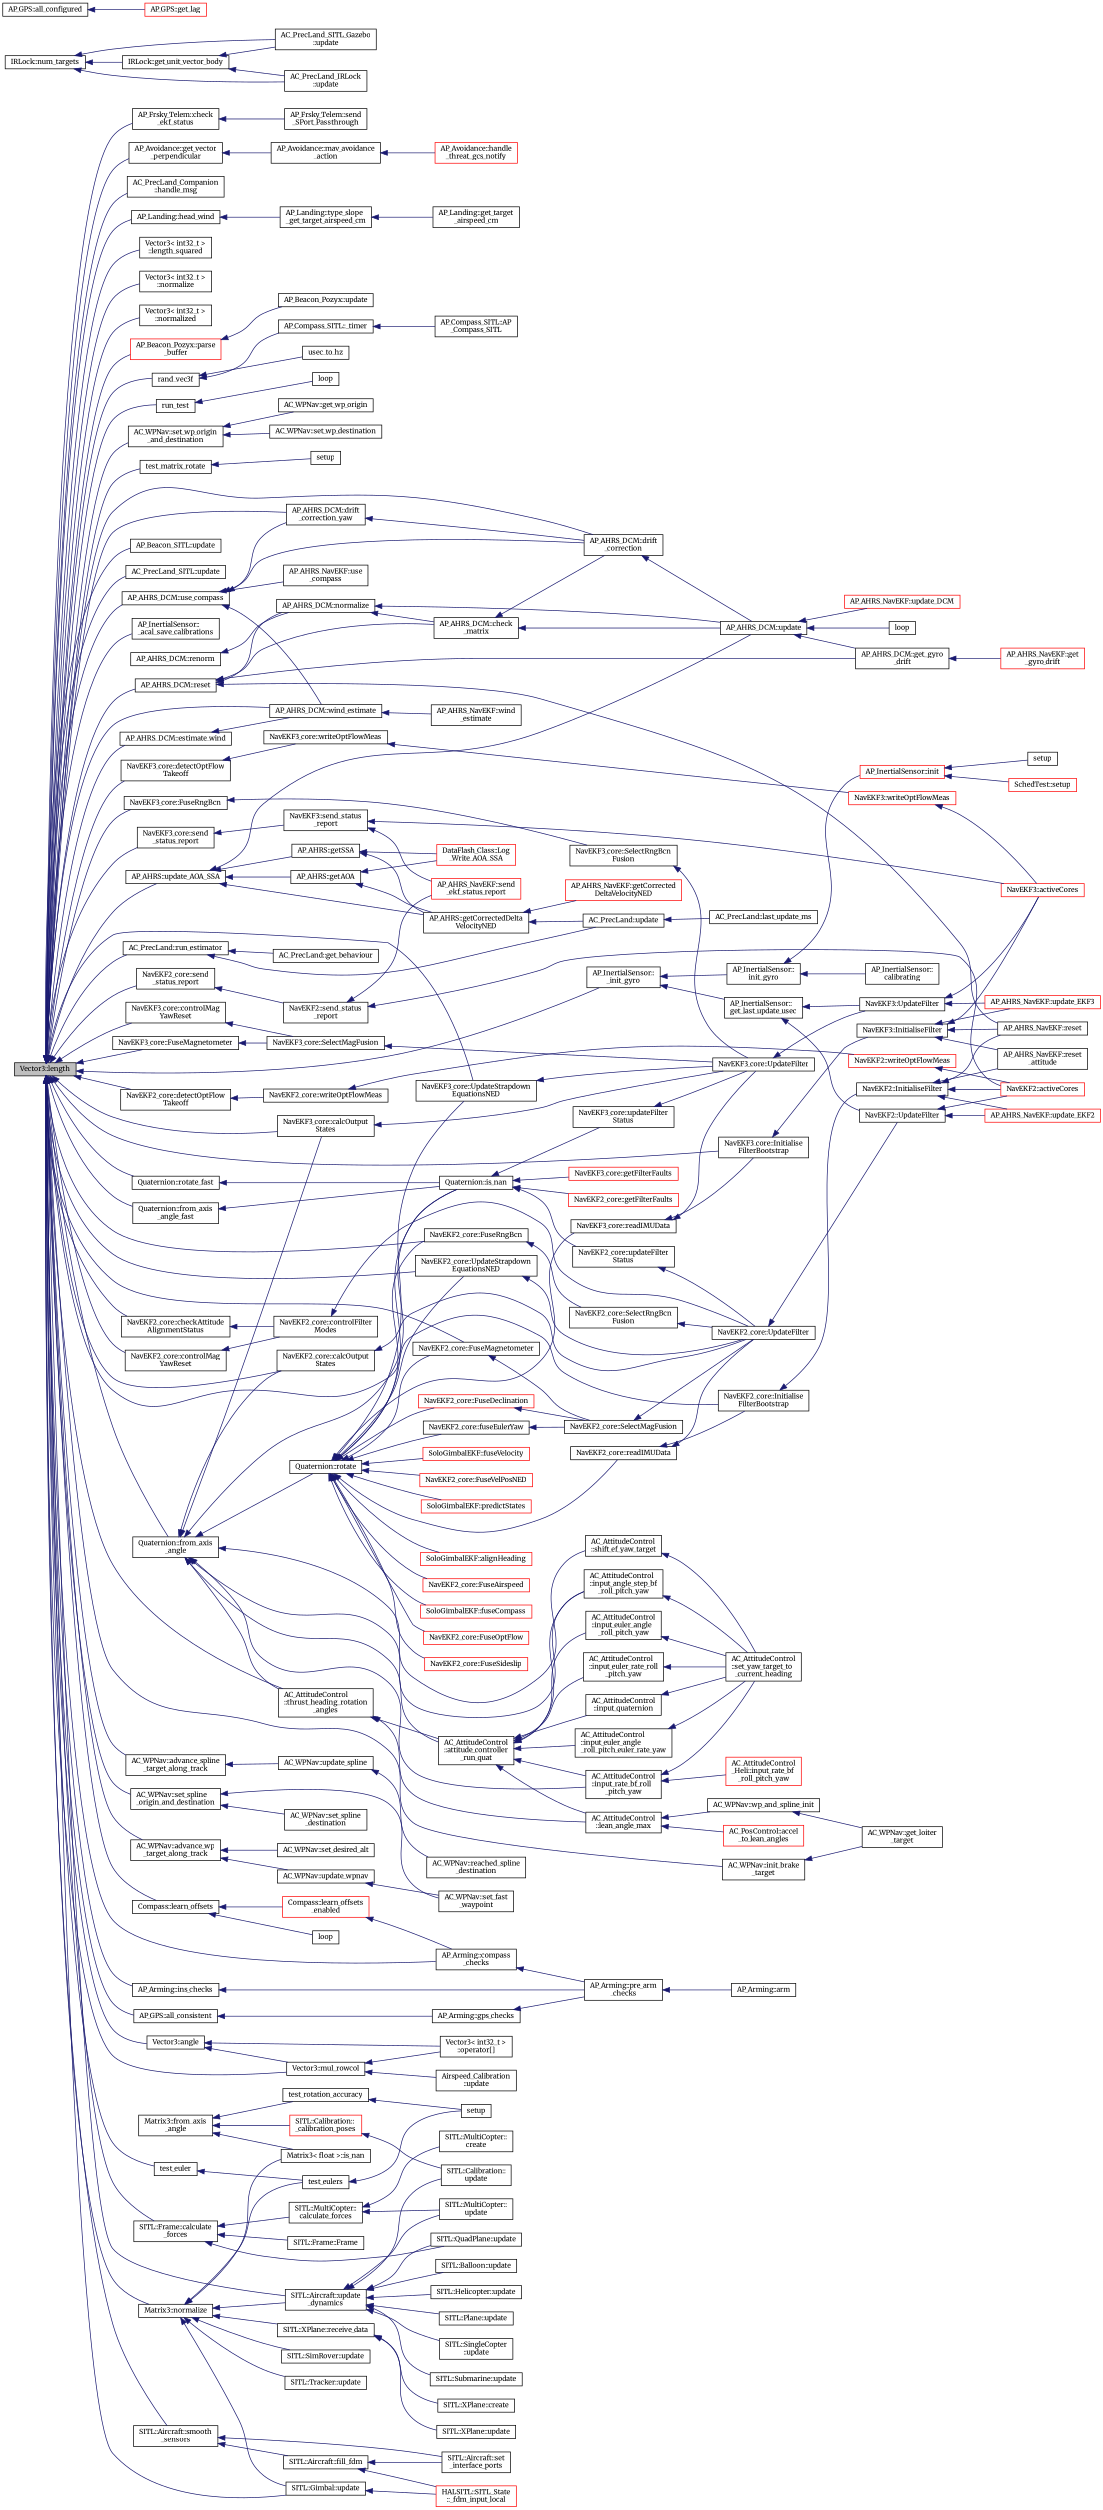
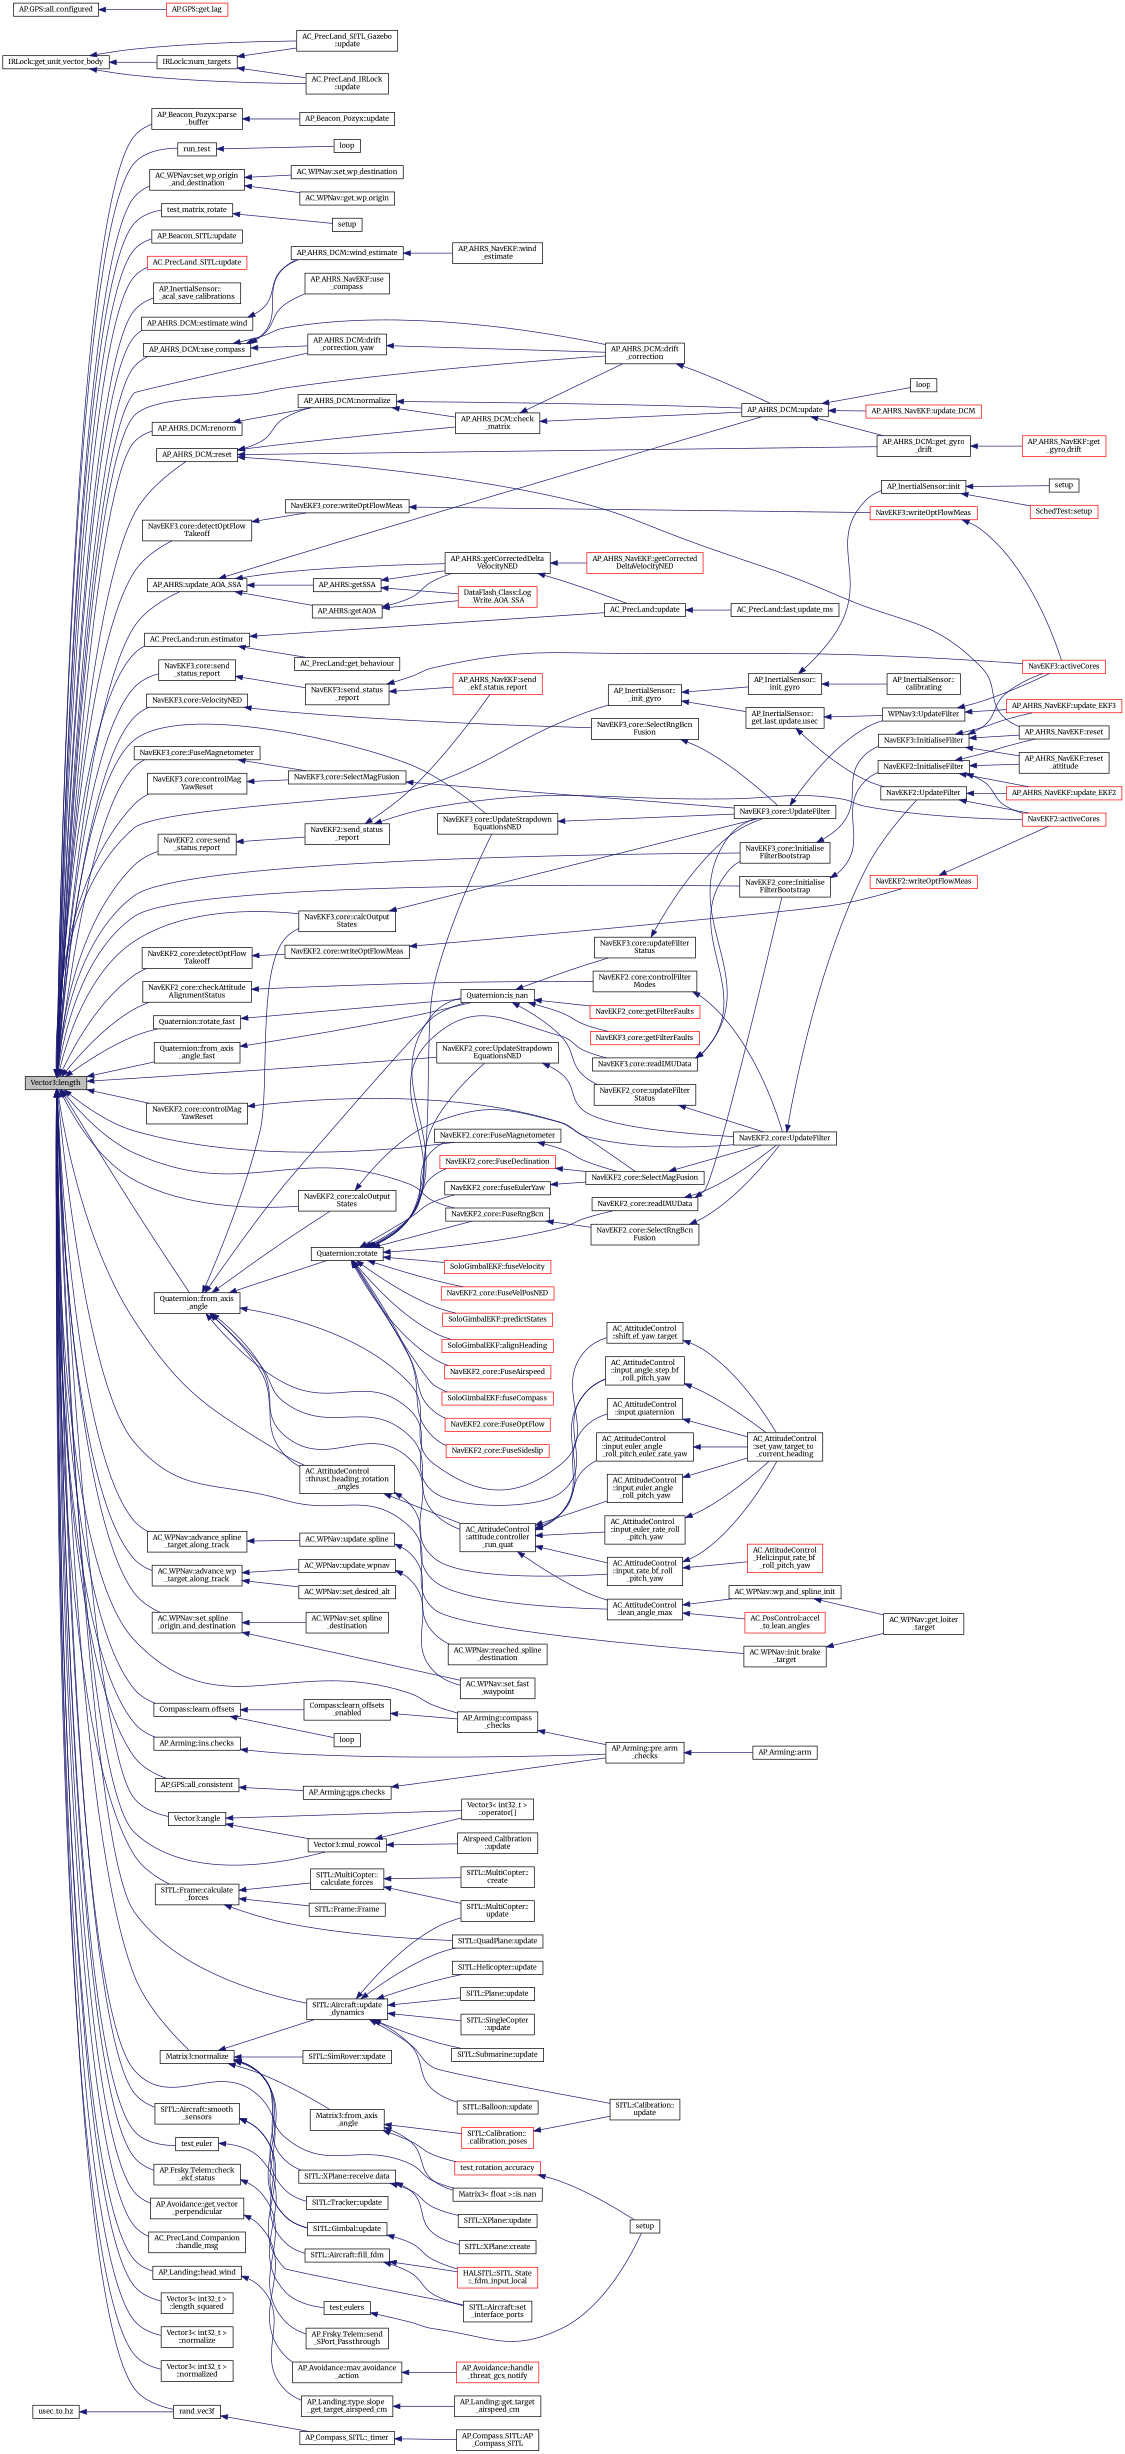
(107, 62) -> (137, 62)
(176, 349) -> (197, 119)
(254, 366) -> (130, 2412)
(176, 572) -> (197, 263)
(87, 772) -> (81, 743)
(902, 772) -> (924, 487)
(176, 803) -> (197, 701)
(902, 1004) -> (924, 714)
(257, 1342) -> (453, 1102)
(326, 1907) -> (347, 1710)
(326, 2095) -> (498, 2168)
(252, 2210) -> (284, 2084)
